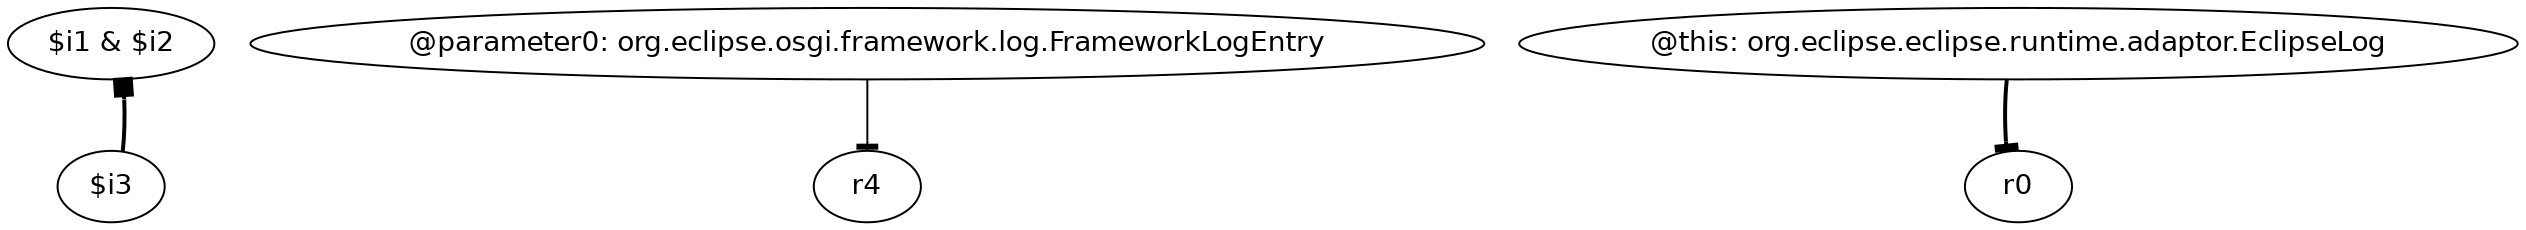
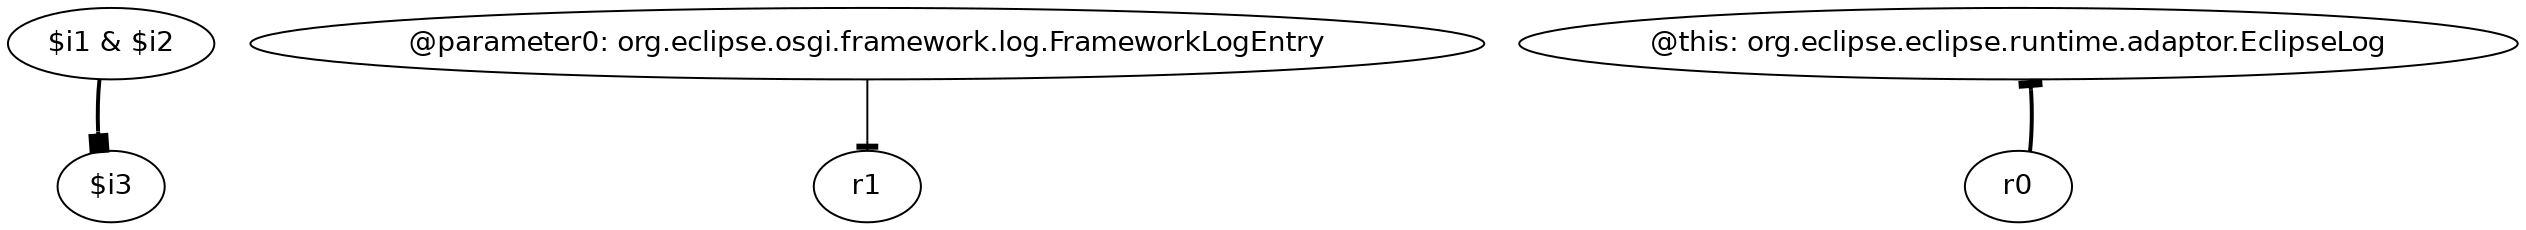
(2005, 111) -> (2032, 121)
(124, 125) -> (98, 105)
(867, 187) -> (867, 187)
